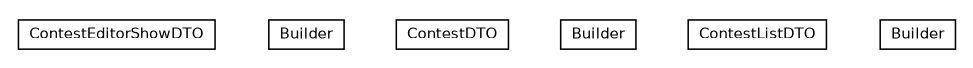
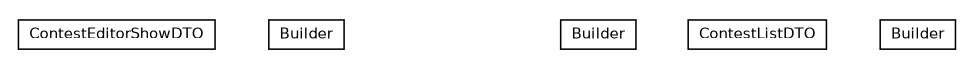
(452, 34) -> none
